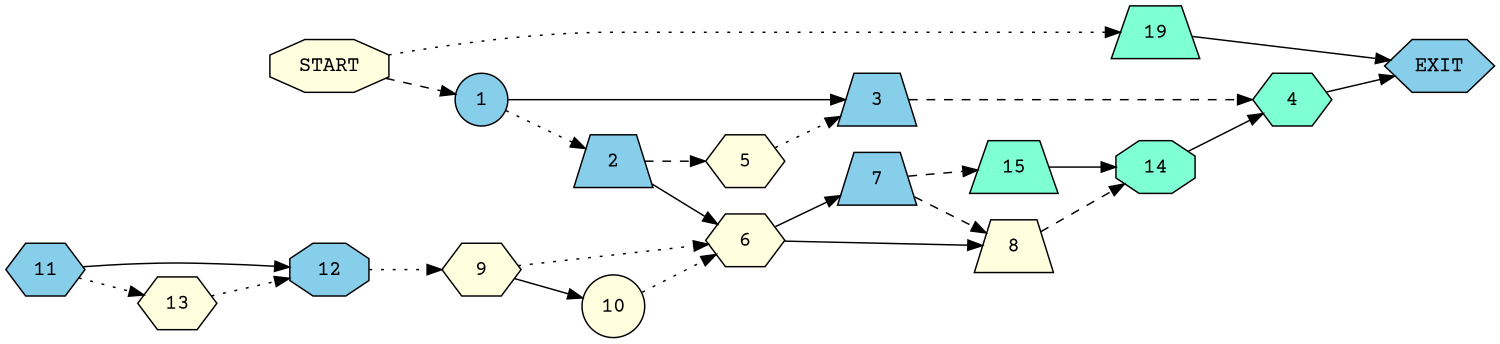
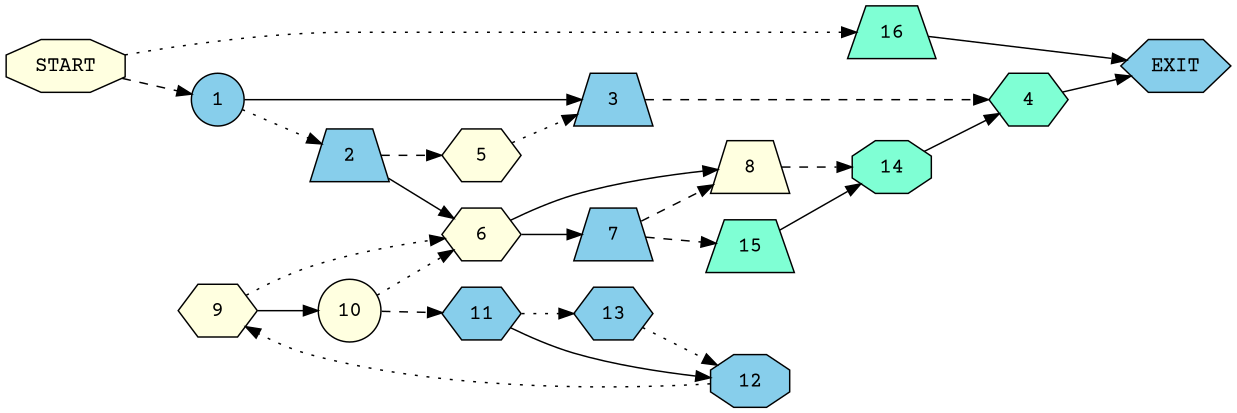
(1156, 32) -> (892, 32)
(177, 303) -> (613, 314)
none -> (404, 312)
